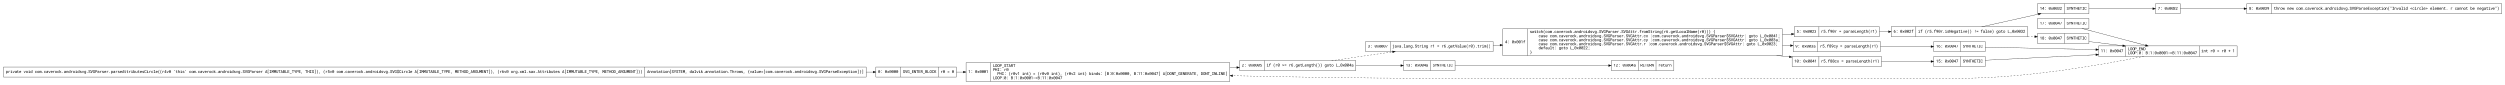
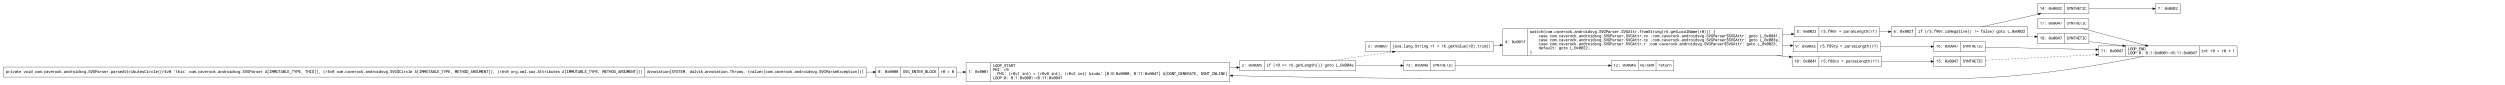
(2374, 9) -> none
(2041, 57) -> (2041, 57)
(1689, 78) -> (1689, 78)
